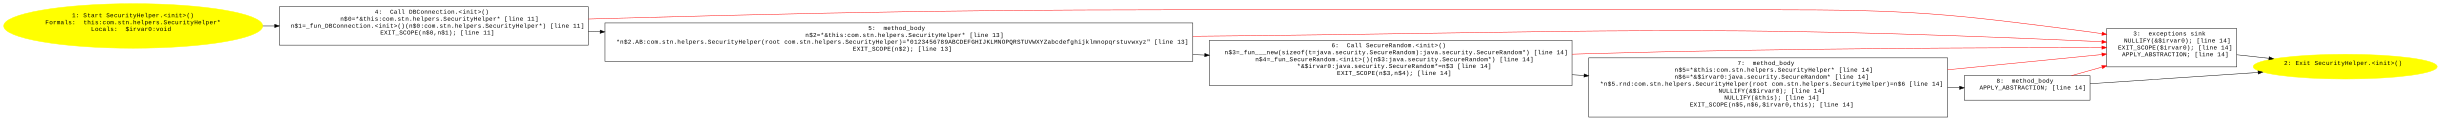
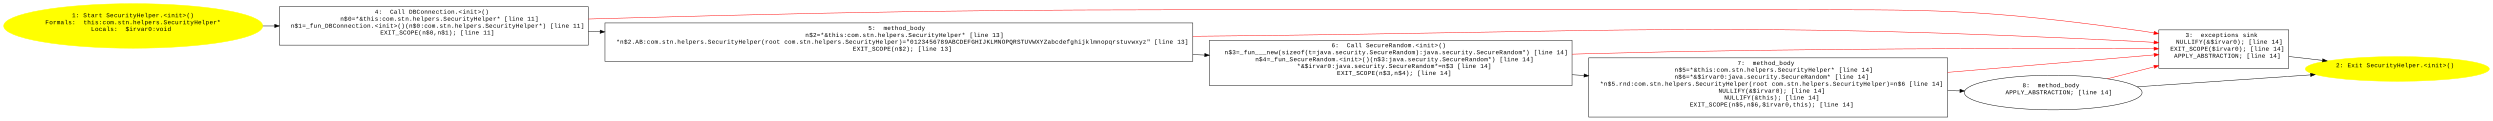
(2027, 88) -> (2053, 93)
